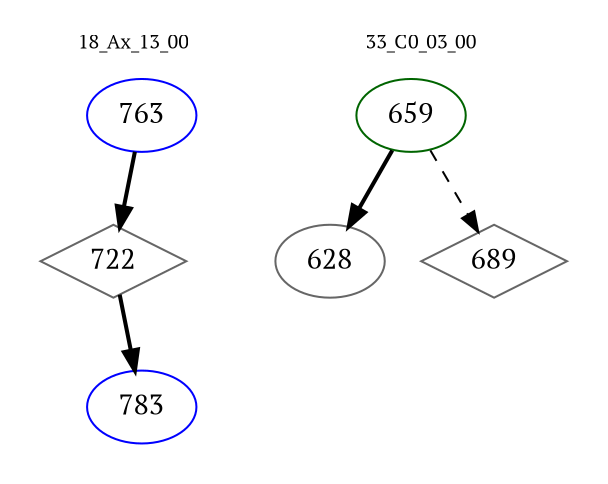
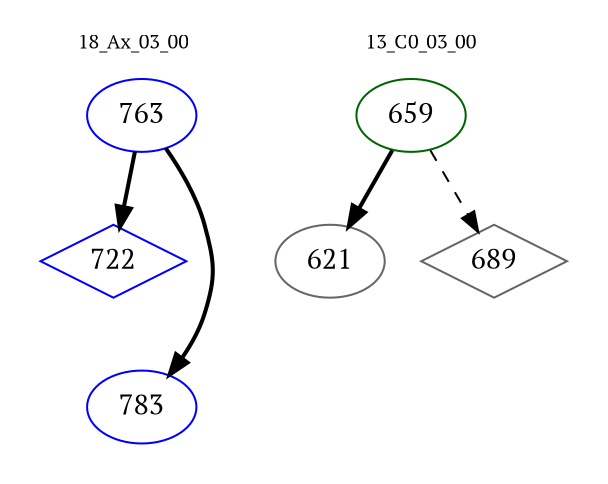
(134, 44) -> (134, 44)
(421, 44) -> (421, 44)
(113, 261) -> (113, 261)
(330, 261) -> (330, 261)
(125, 323) -> (211, 251)
